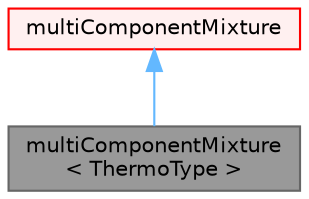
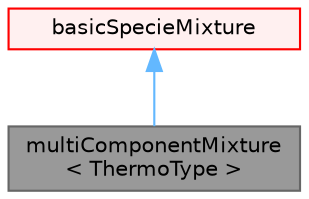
(154, 29) -> (154, 29)
